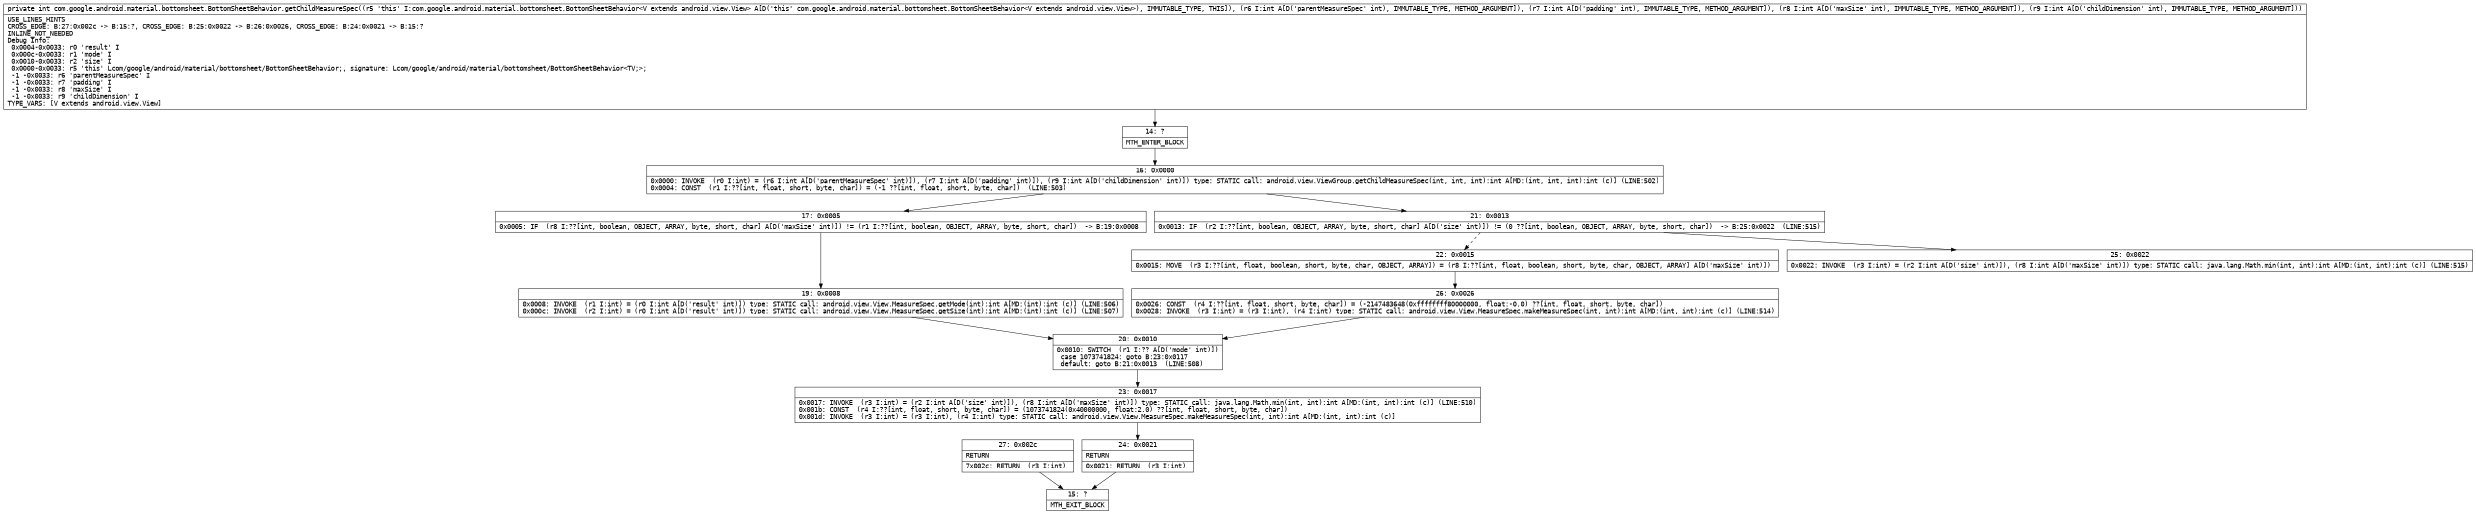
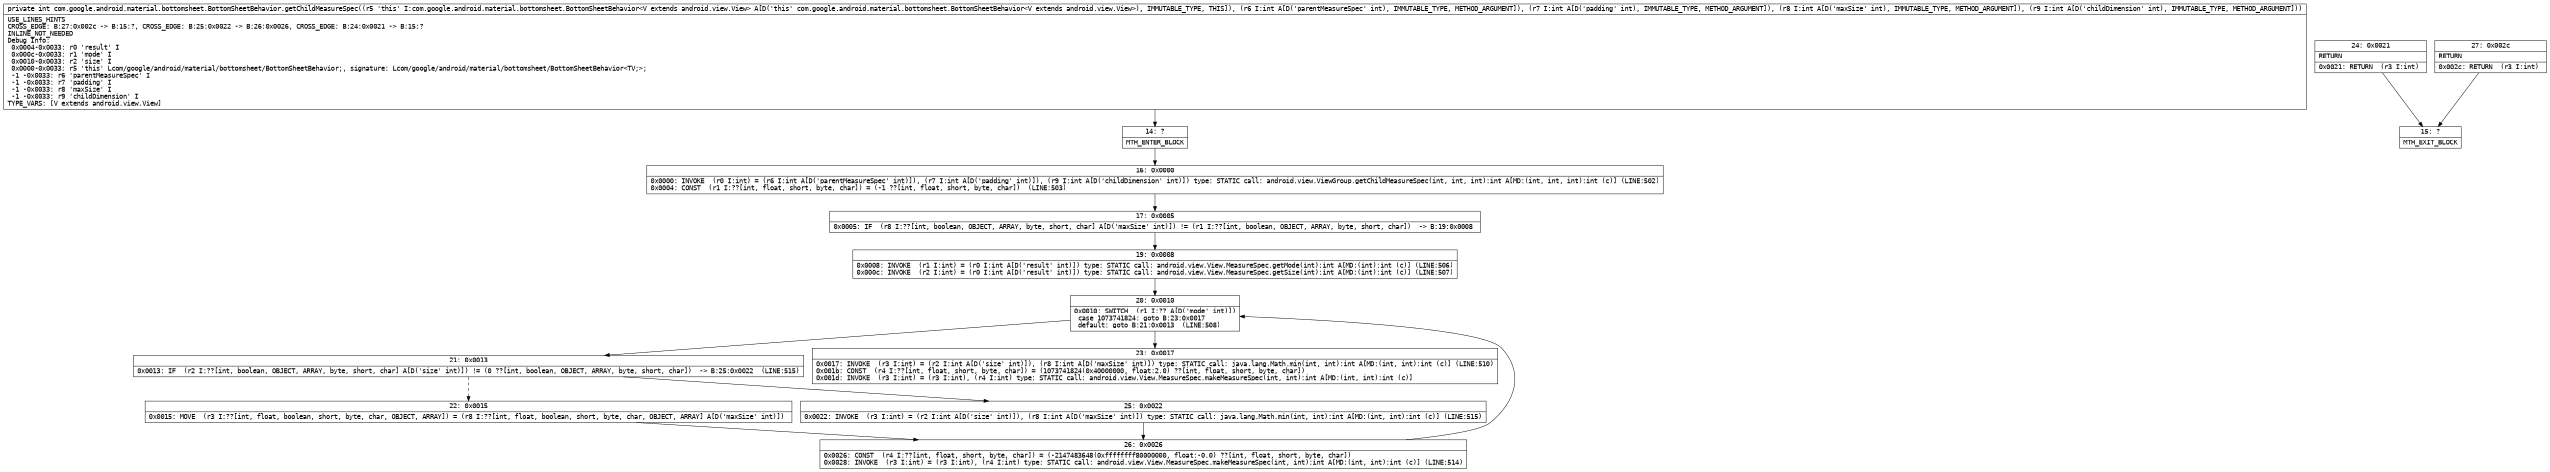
(1334, 202) -> (840, 338)
(1122, 357) -> (1140, 318)
(1138, 429) -> none
none -> (1143, 429)
(1018, 466) -> (2491, 67)
